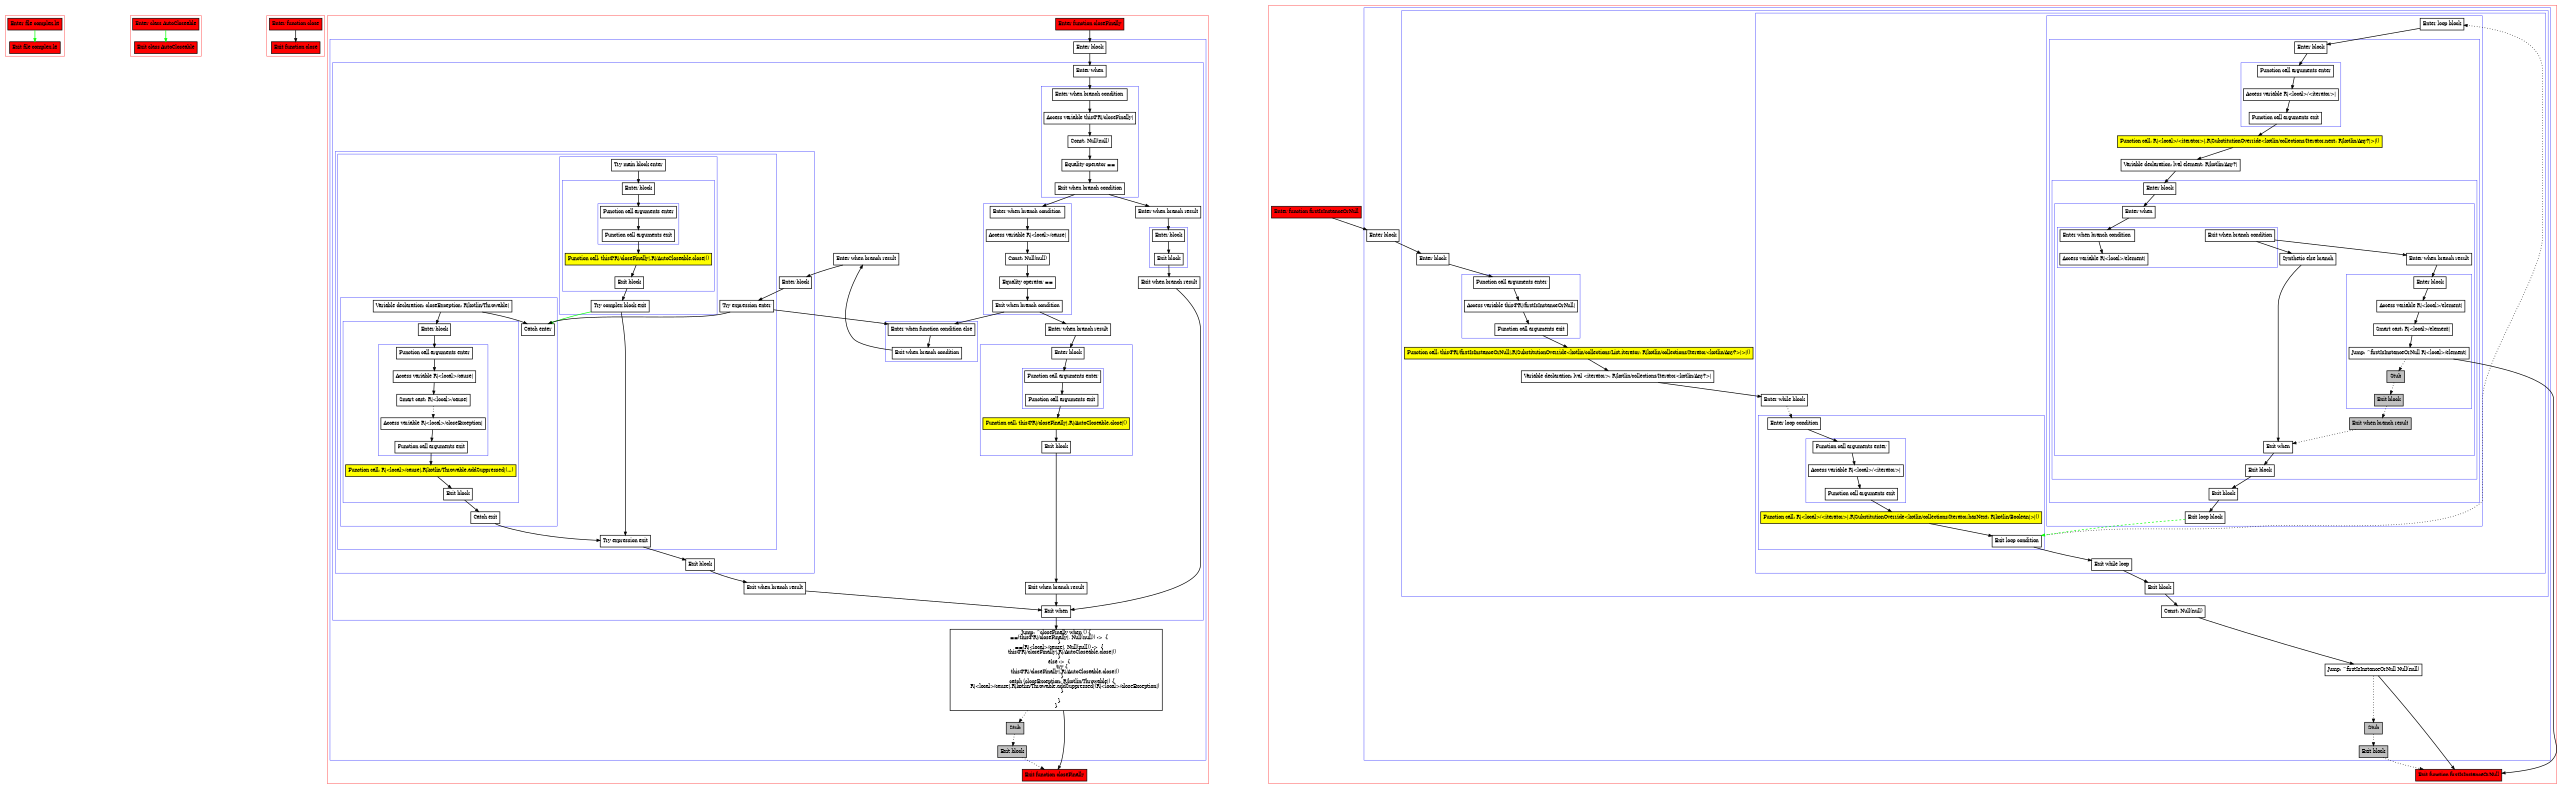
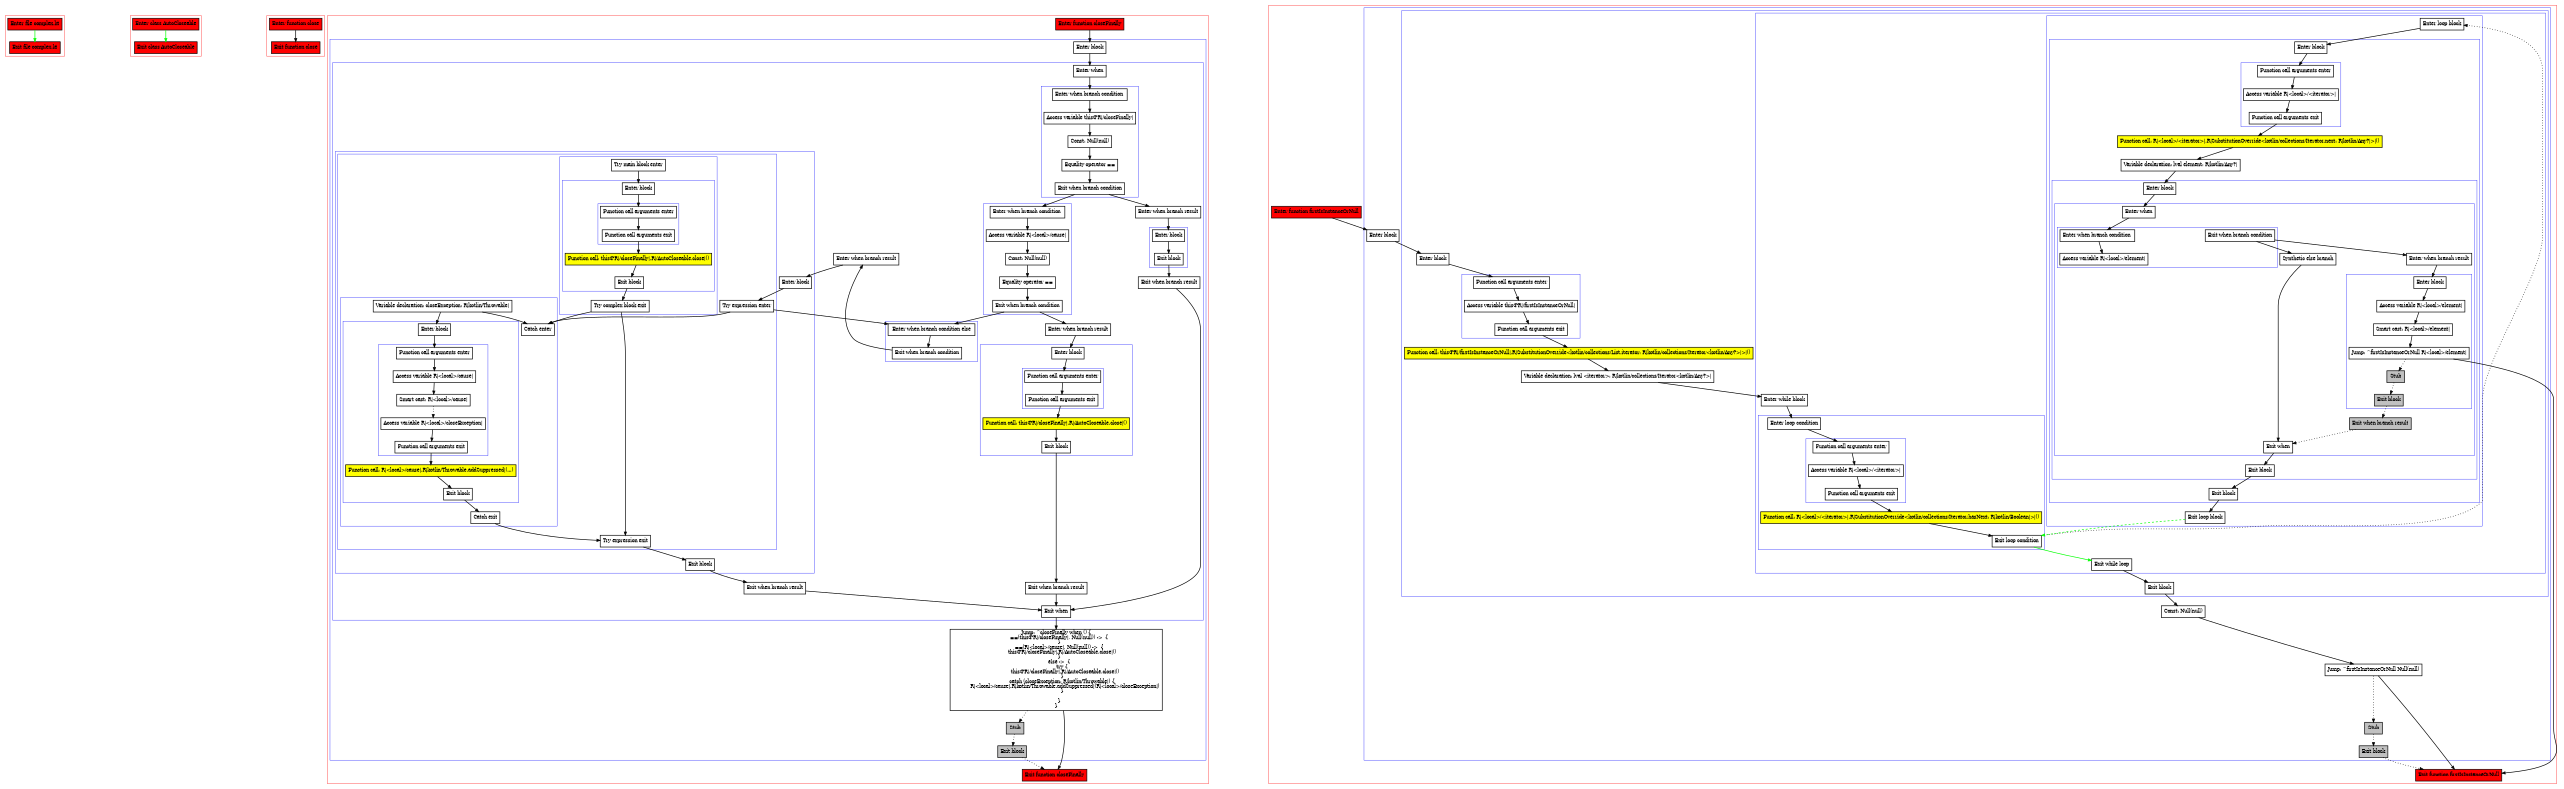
(571, 317) -> (571, 317)
(932, 330) -> (932, 330)
(1789, 410) -> (1789, 410)
(2061, 554) -> (2061, 554)
